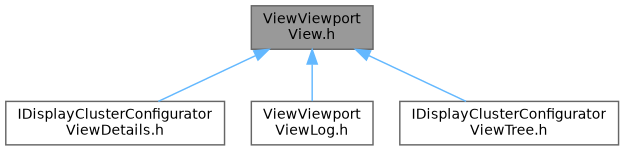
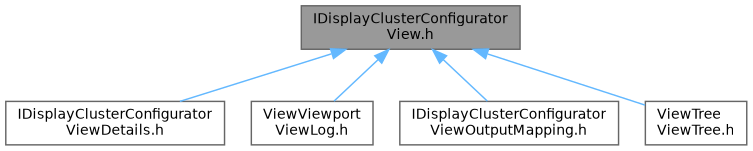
(312, 28) -> (411, 28)
(509, 123) -> (696, 123)
none -> (509, 123)
